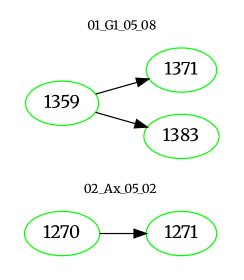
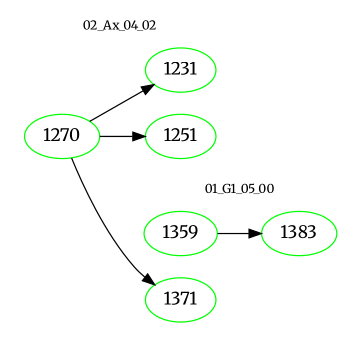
(122, 26) -> (240, 190)
(116, 88) -> (102, 221)
none -> (181, 136)
(121, 190) -> (120, 26)
(181, 234) -> (181, 70)
